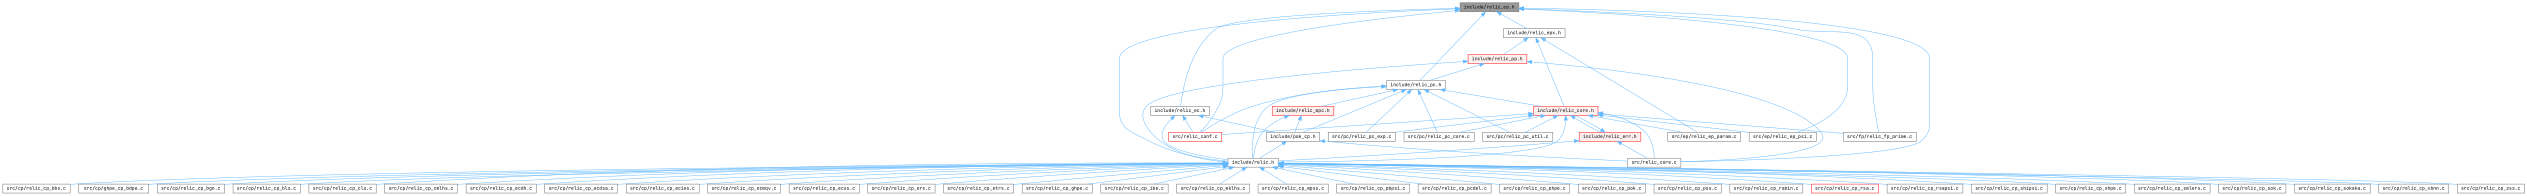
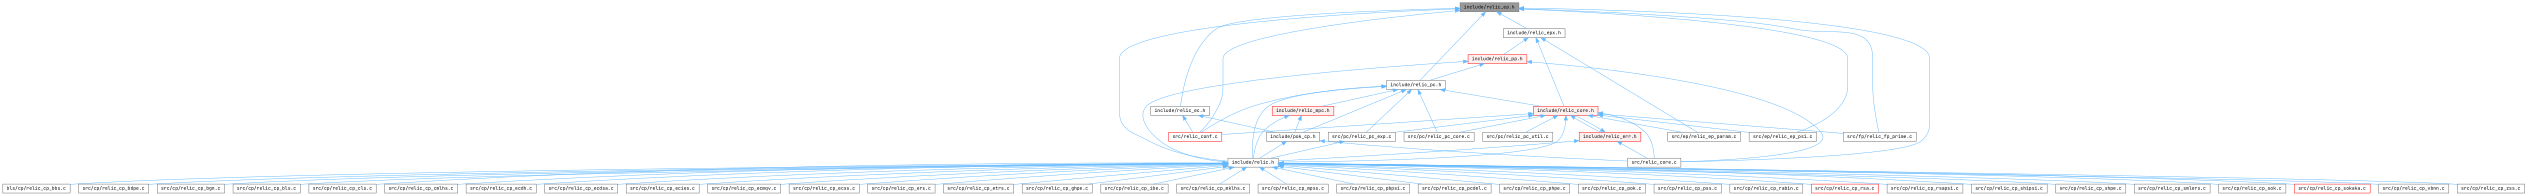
(1469, 112) -> none
(1163, 139) -> (1305, 150)
(36, 189) -> (36, 189)
(114, 189) -> (114, 189)
(2332, 189) -> (2332, 189)
